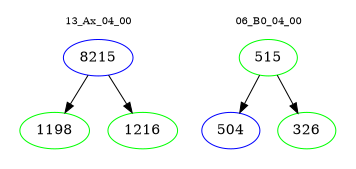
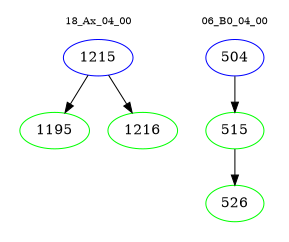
(99, 22) -> (99, 22)
(98, 58) -> (98, 58)
(252, 89) -> (235, 89)
(55, 131) -> (55, 131)
(307, 131) -> (235, 204)
